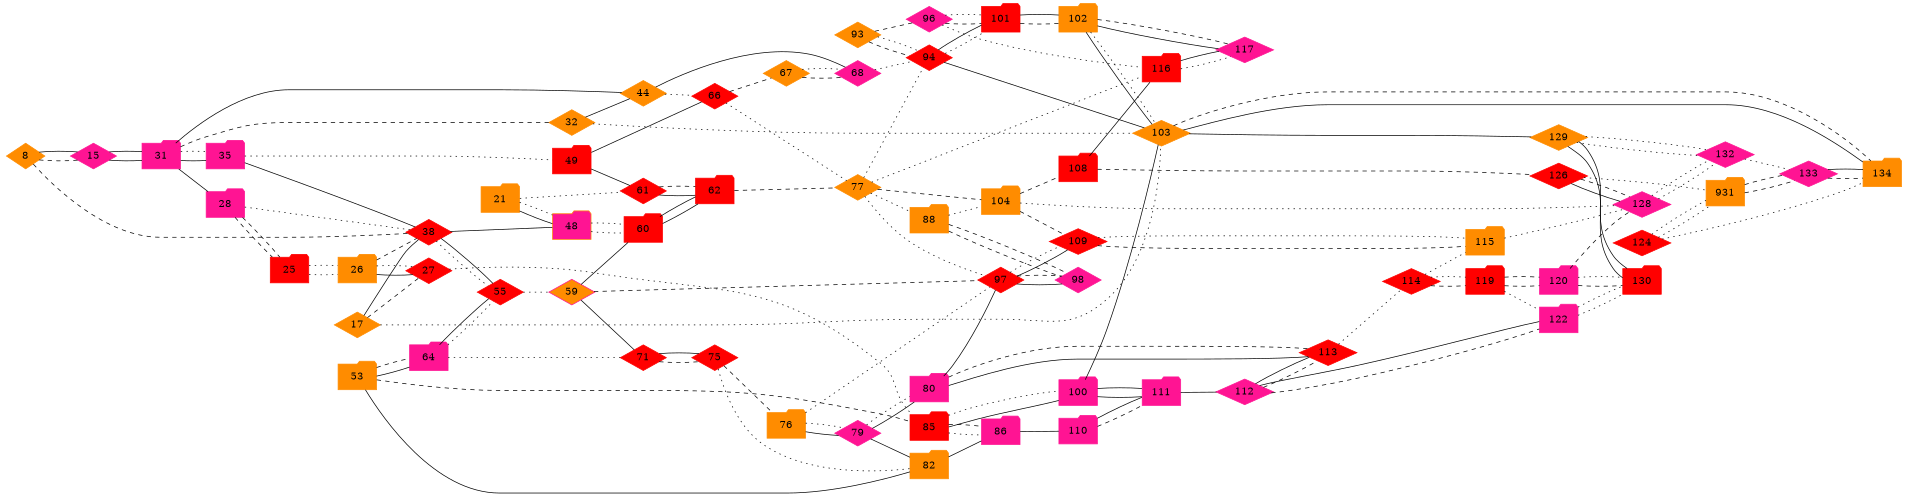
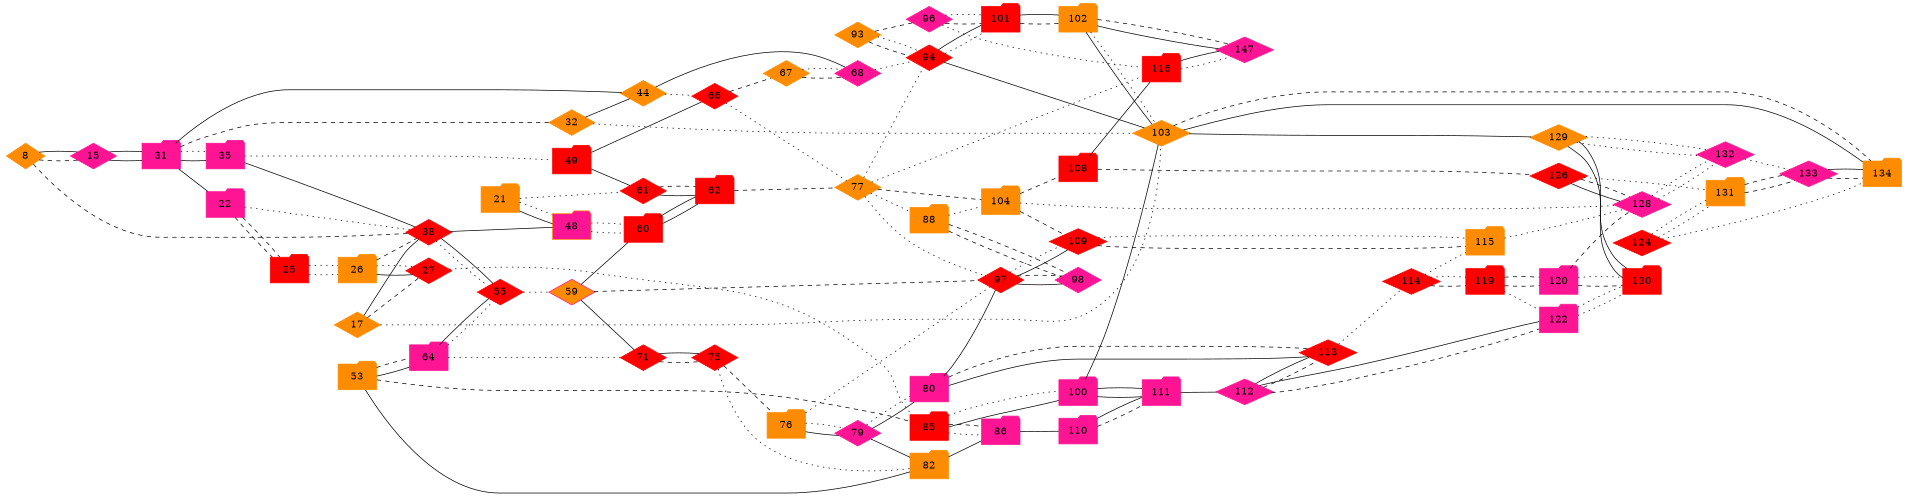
(1245, 50) -> (1245, 50)
(1725, 193) -> (1725, 193)
(225, 204) -> (225, 204)
